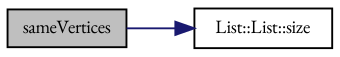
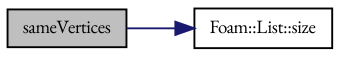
(263, 28) -> (263, 28)
